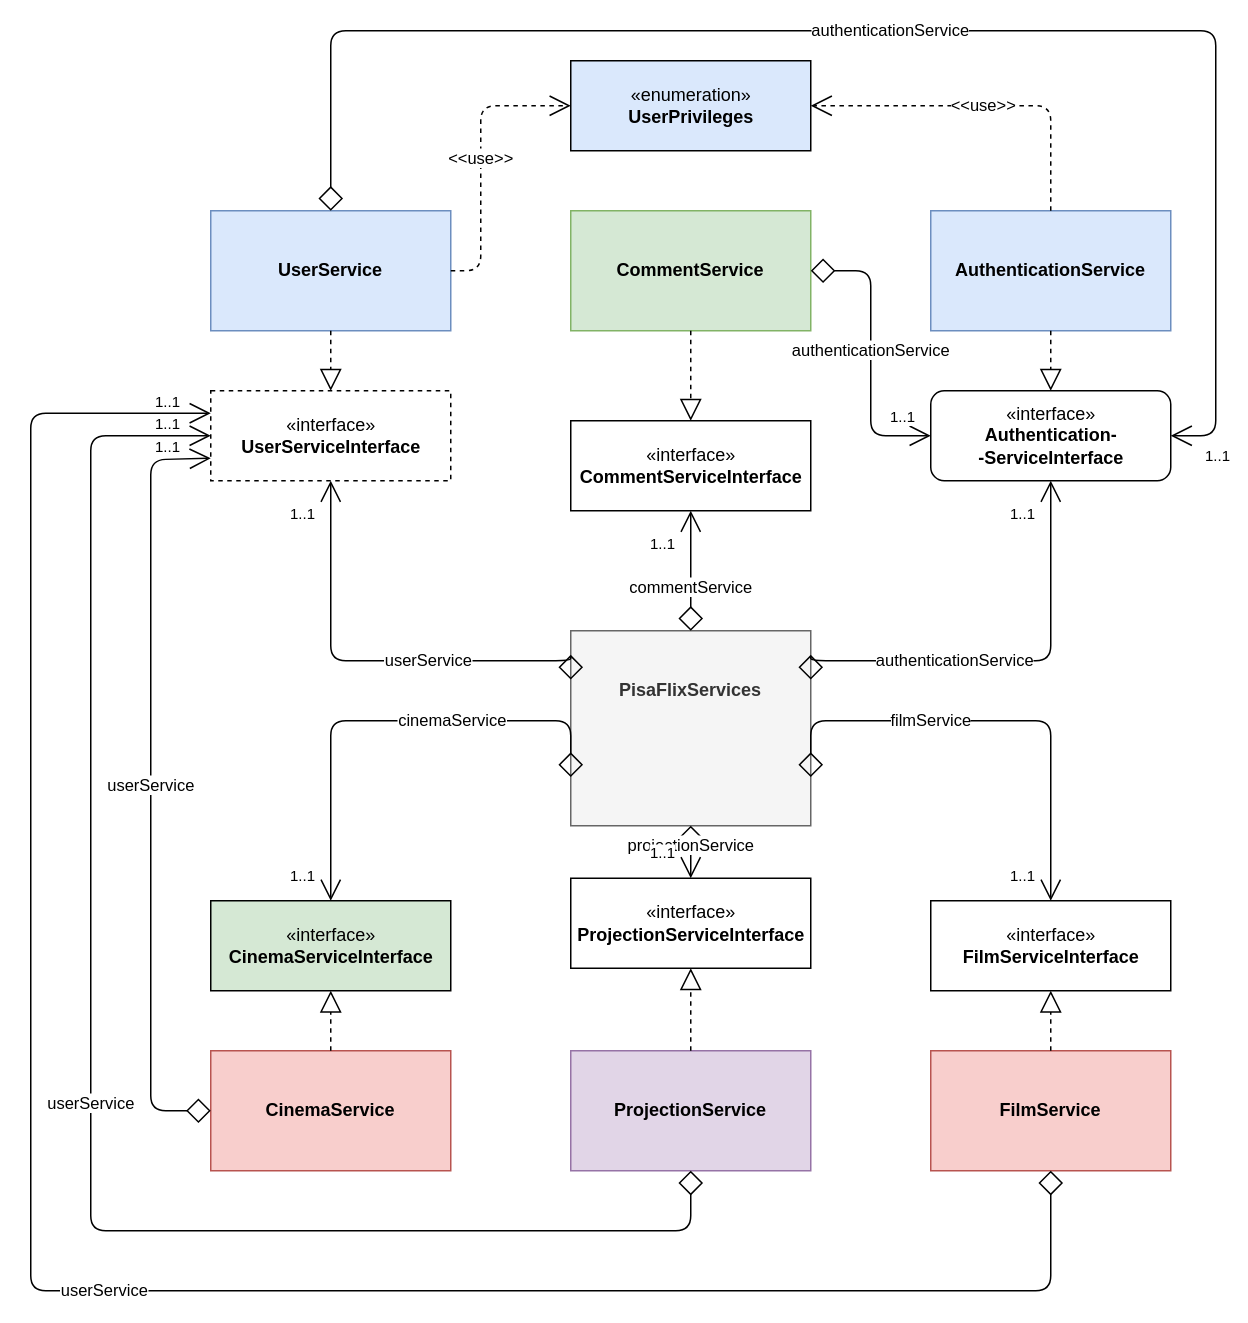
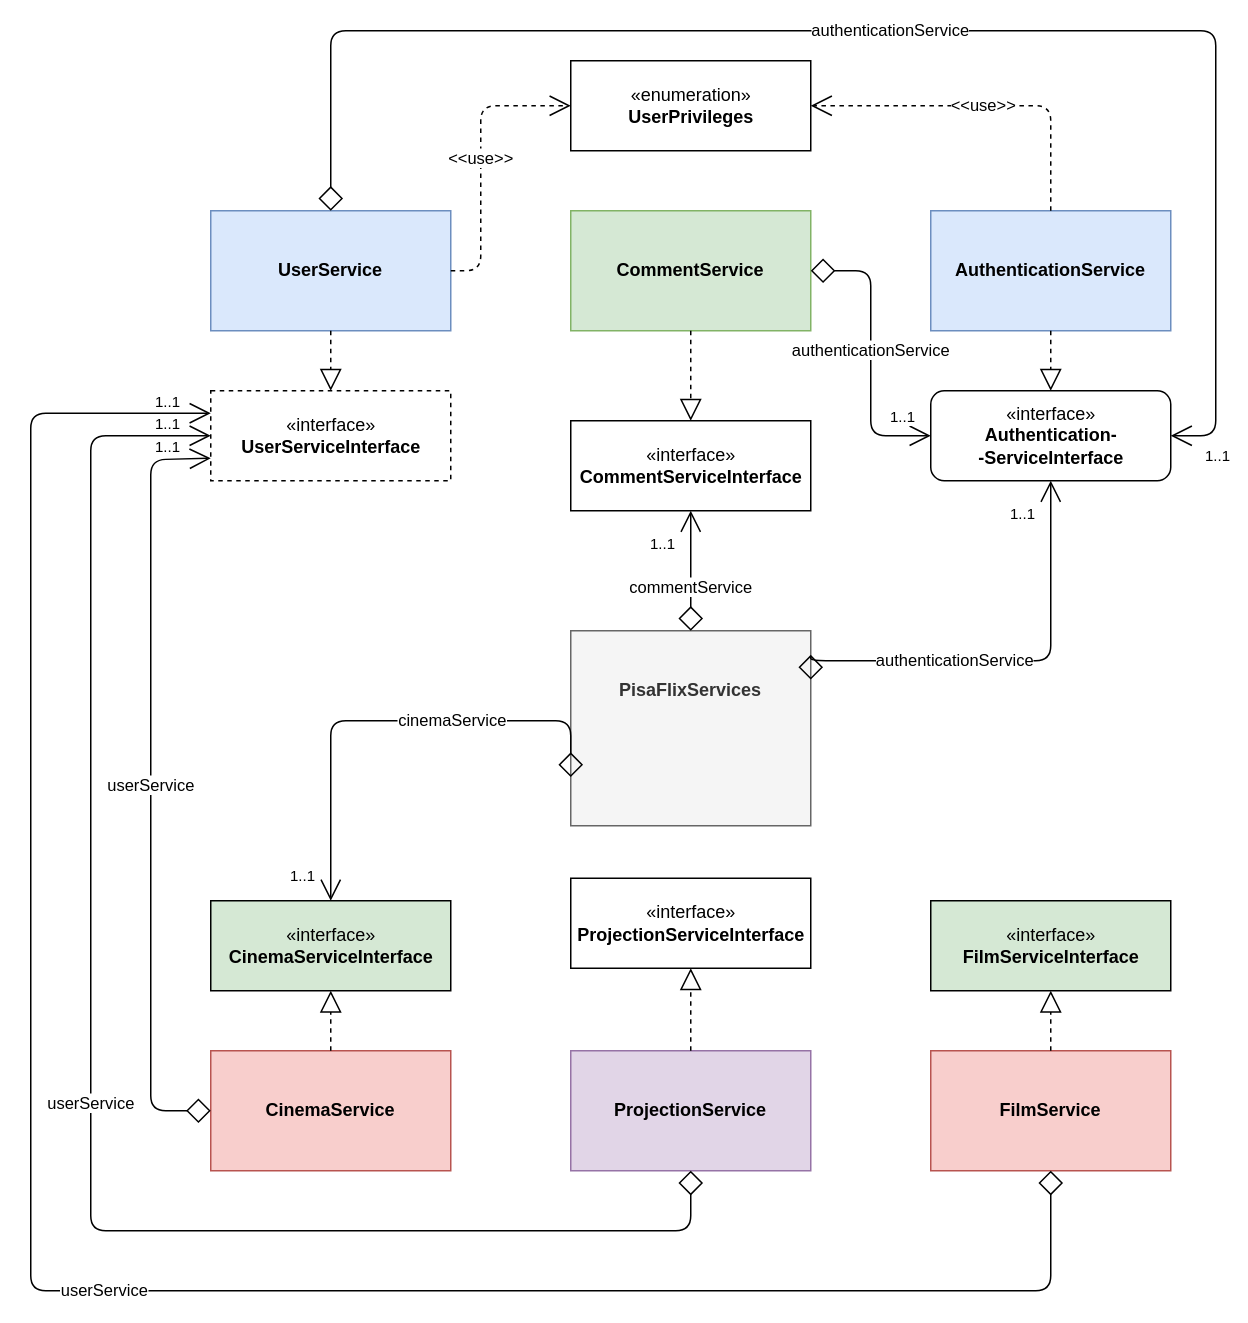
(691, 106) -> (691, 106)
(368, 661) -> none
(1012, 721) -> none
(691, 862) -> none
(1051, 946) -> (1051, 946)
